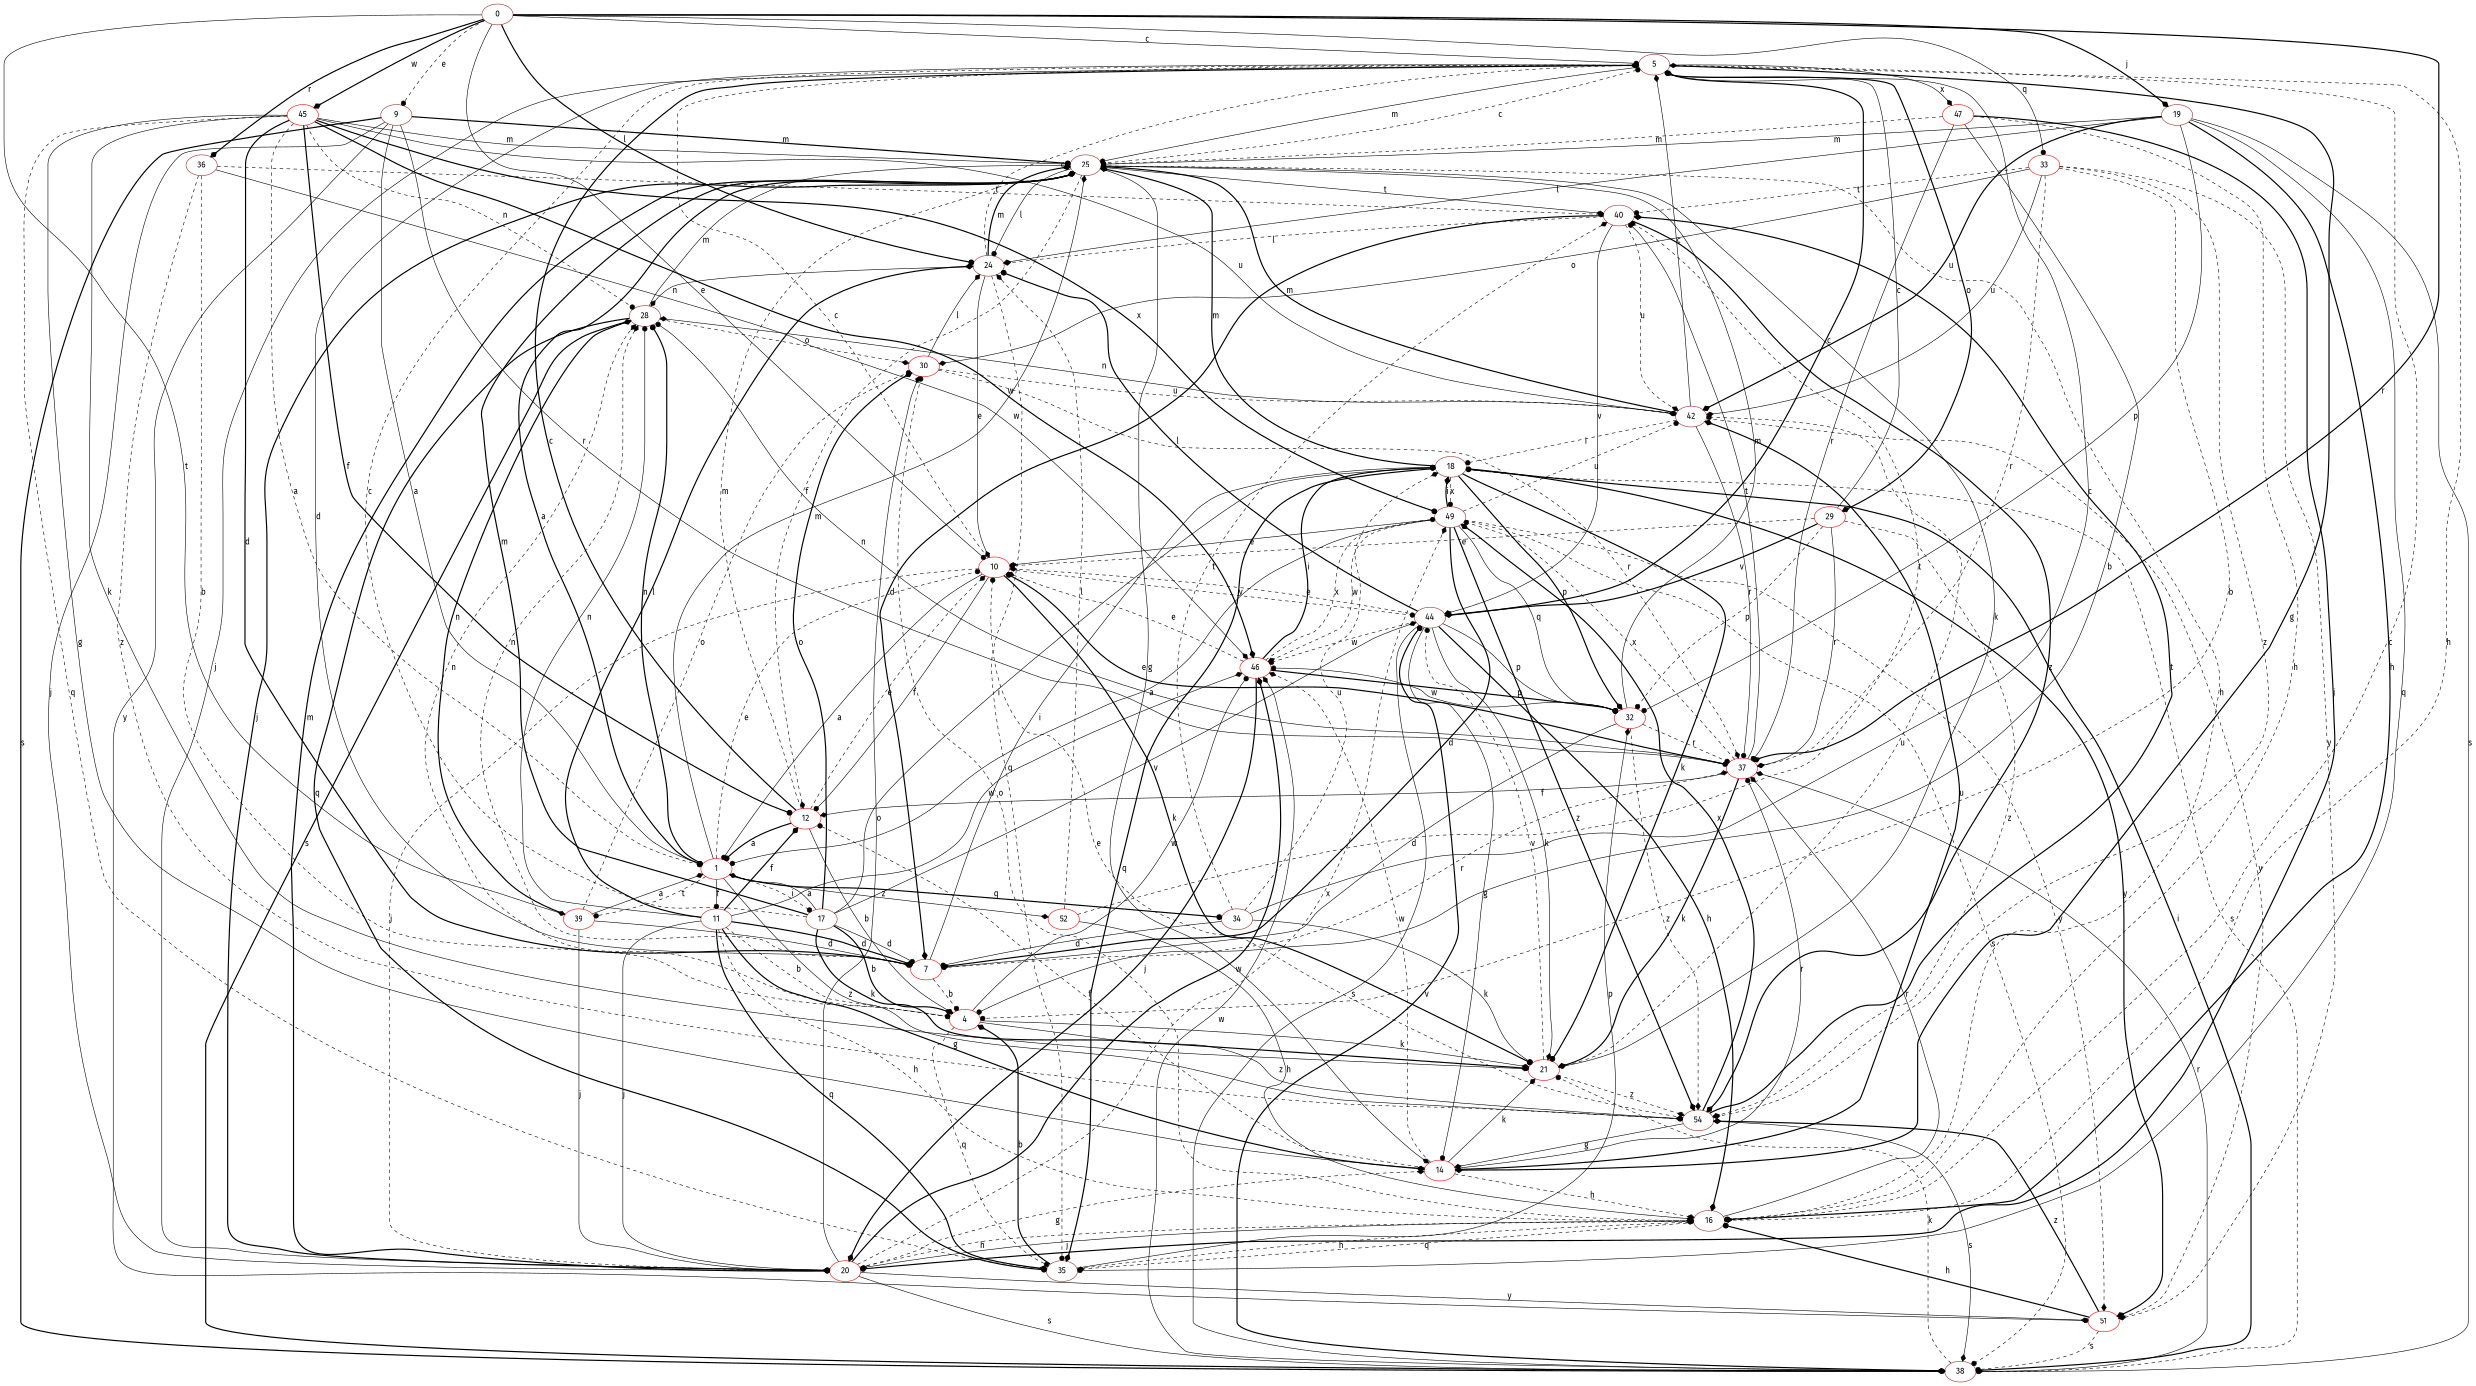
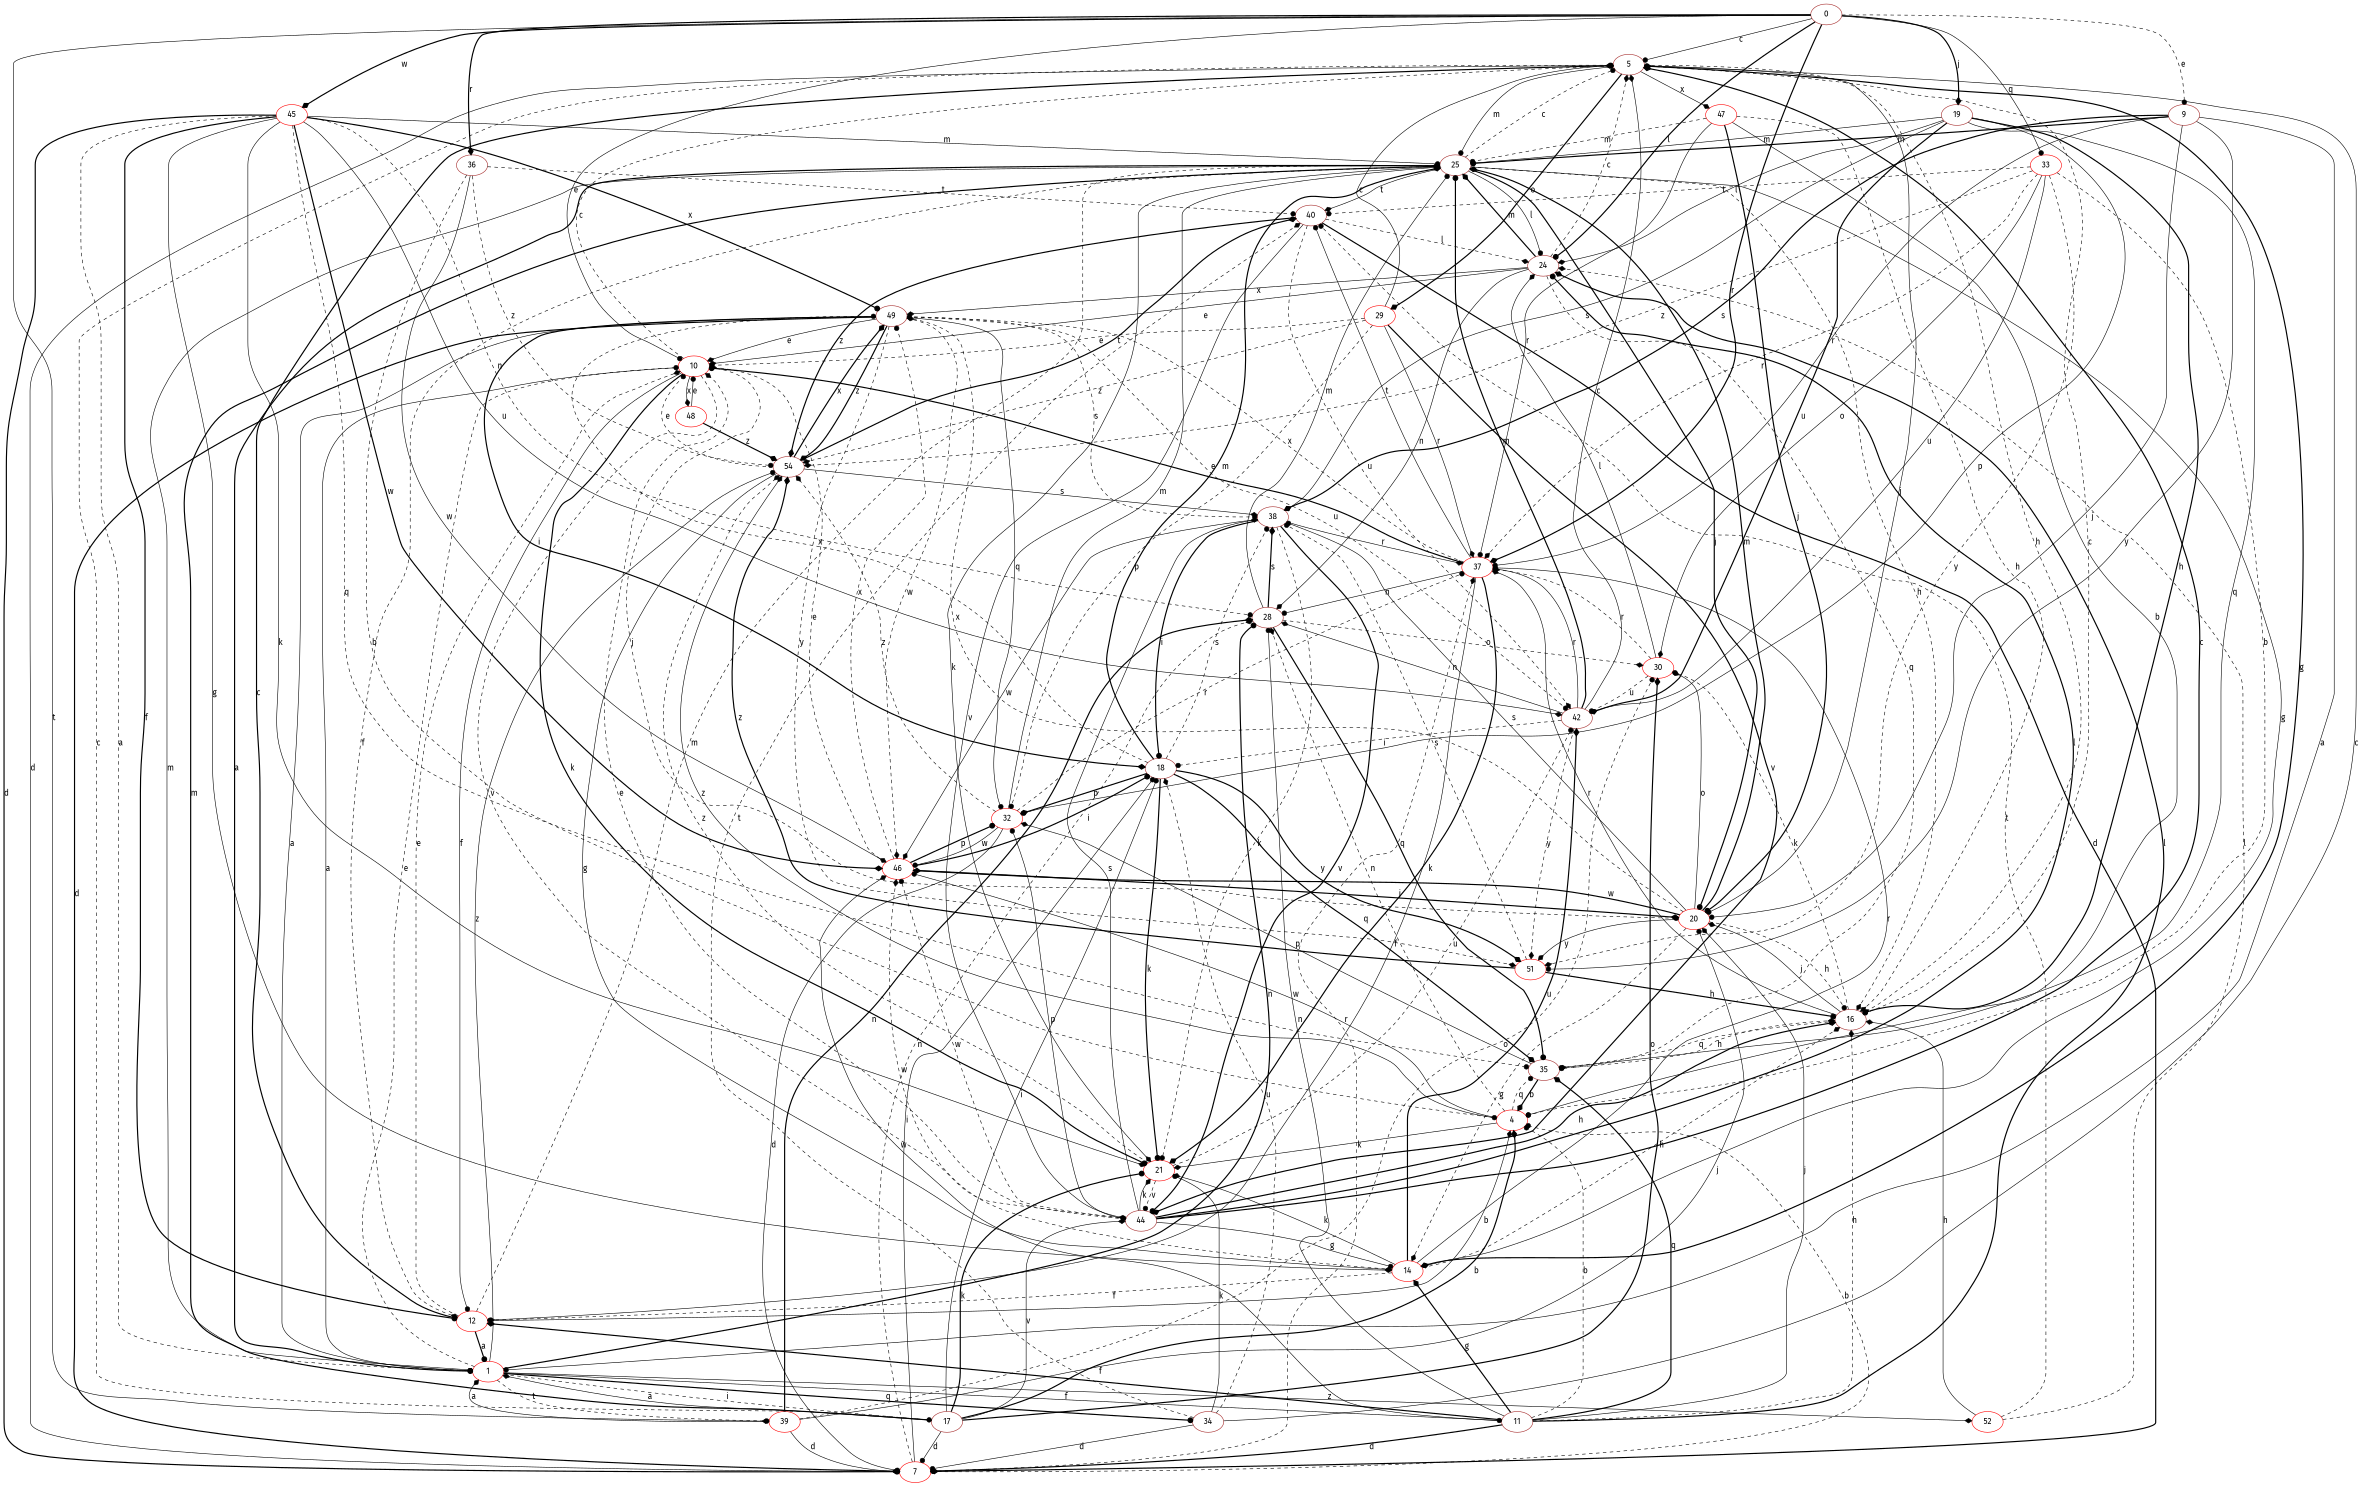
none -> (1221, 291)
none -> (691, 417)
(1001, 794) -> (1796, 844)
